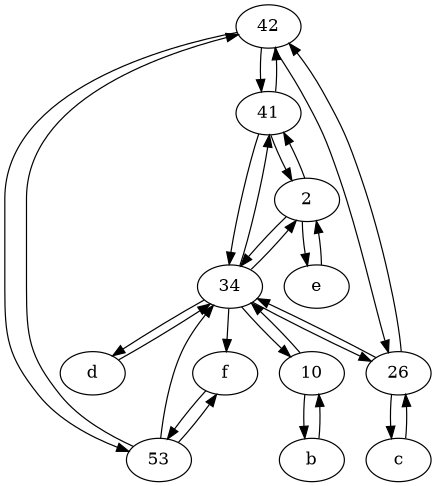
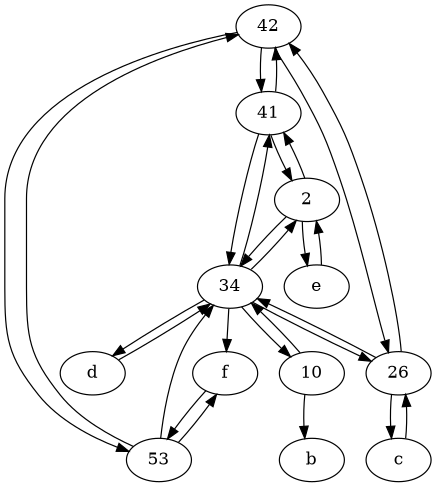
(320, 423) -> none
